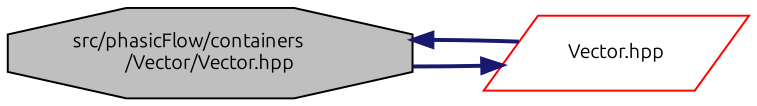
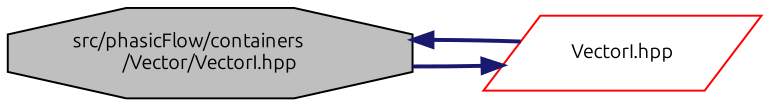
(210, 53) -> (210, 53)
(616, 53) -> (622, 53)
